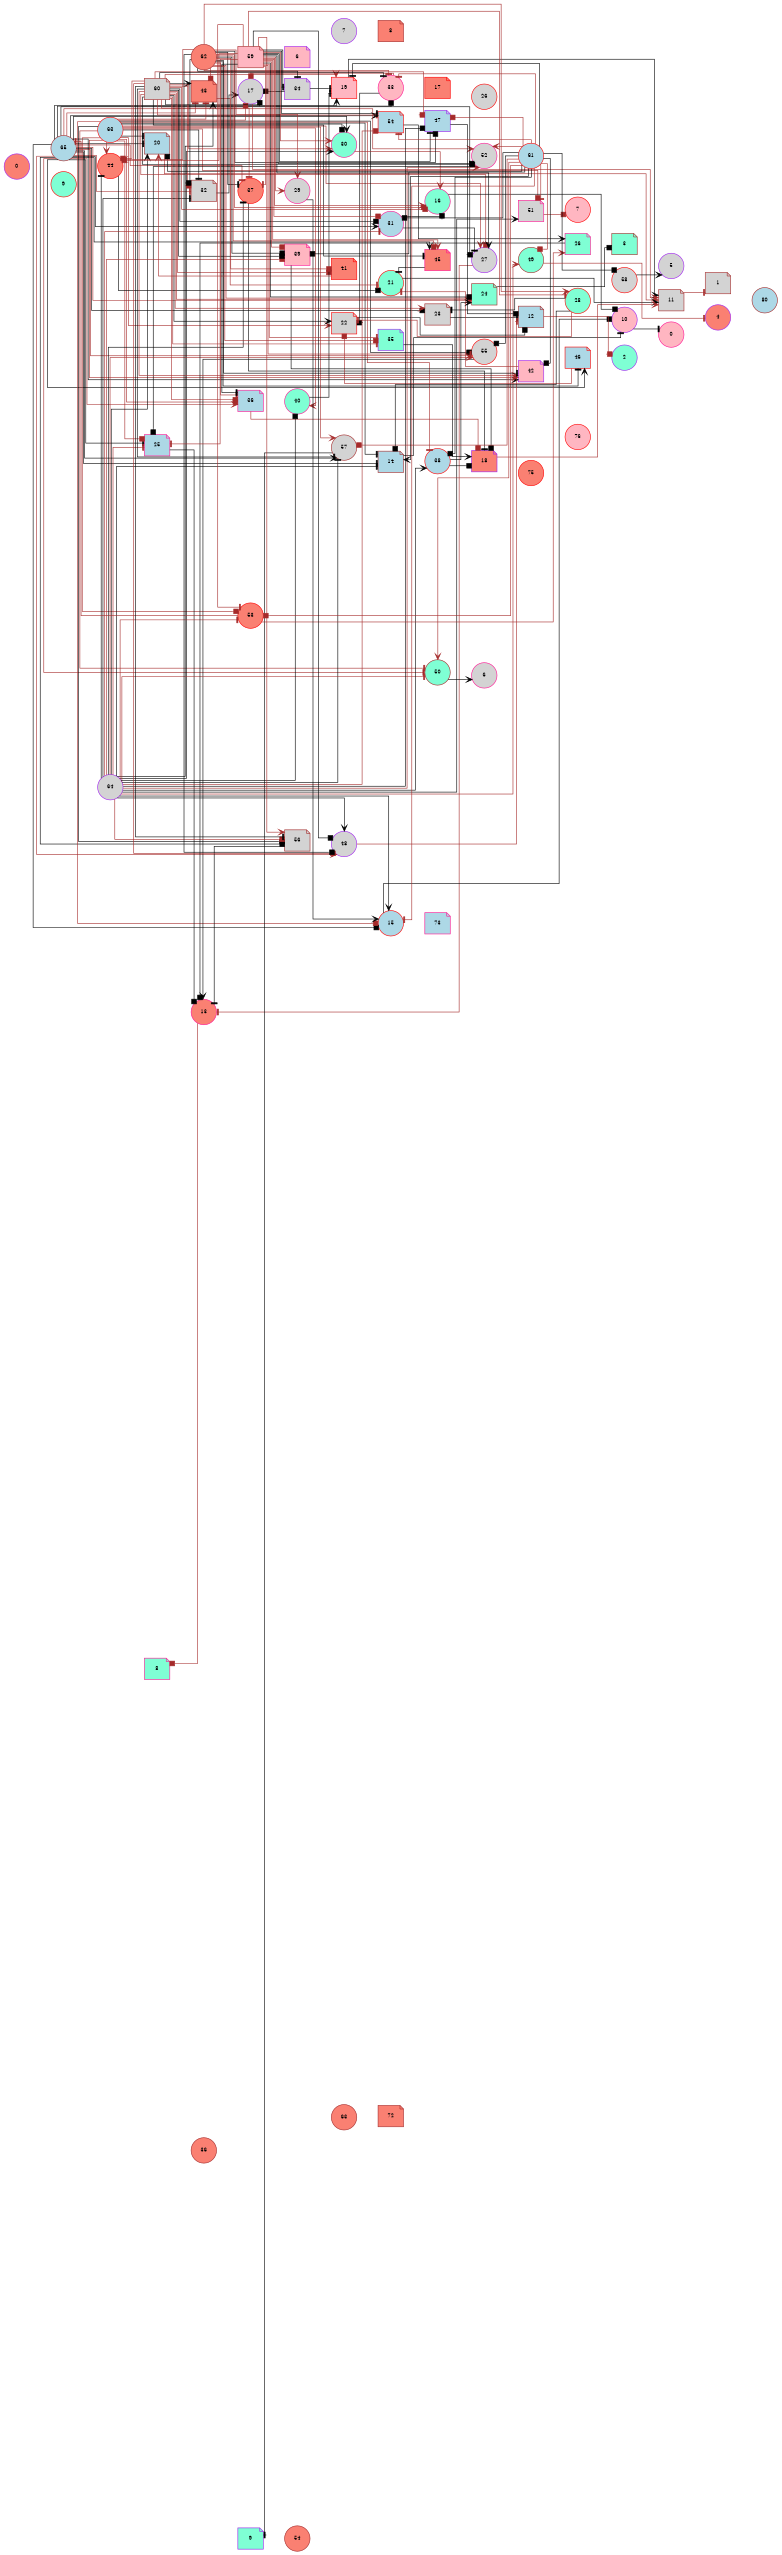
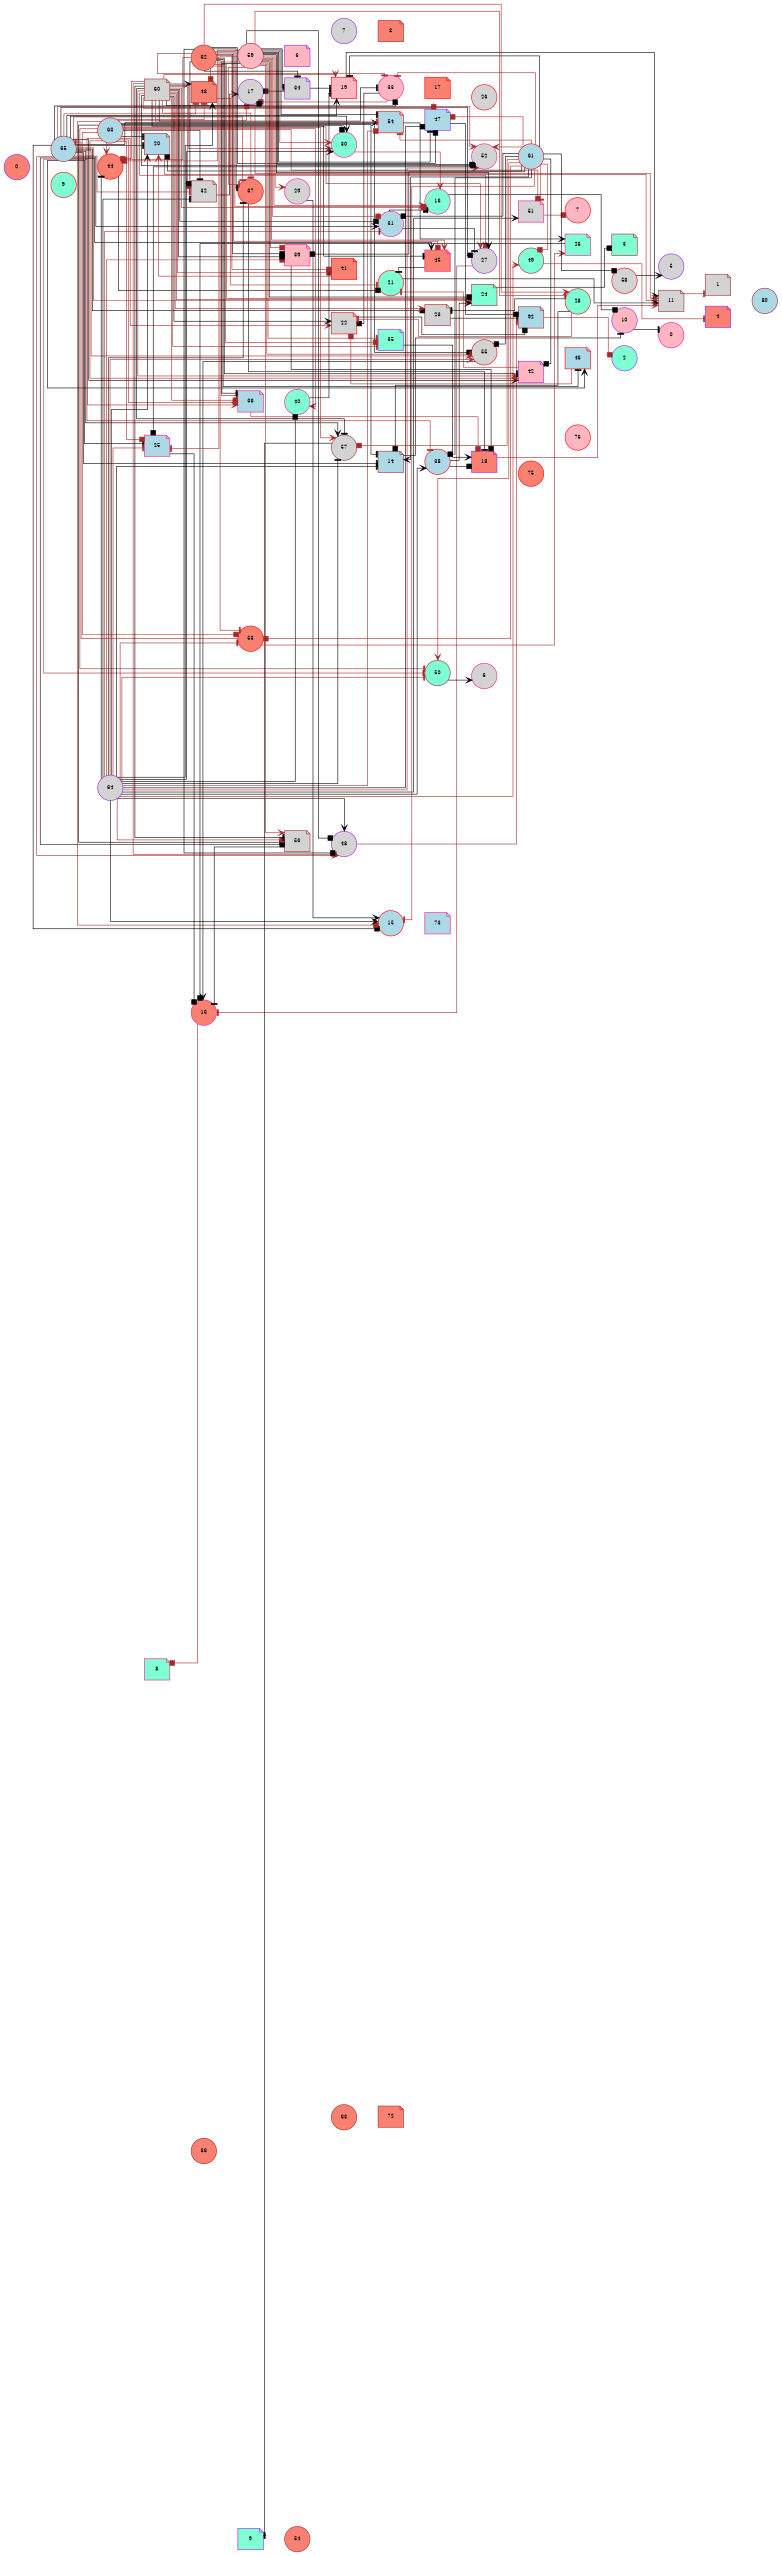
(251, 57) -> (251, 56)
(253, 114) -> none
(531, 317) -> (531, 317)
(718, 317) -> (718, 317)
(559, 681) -> none
